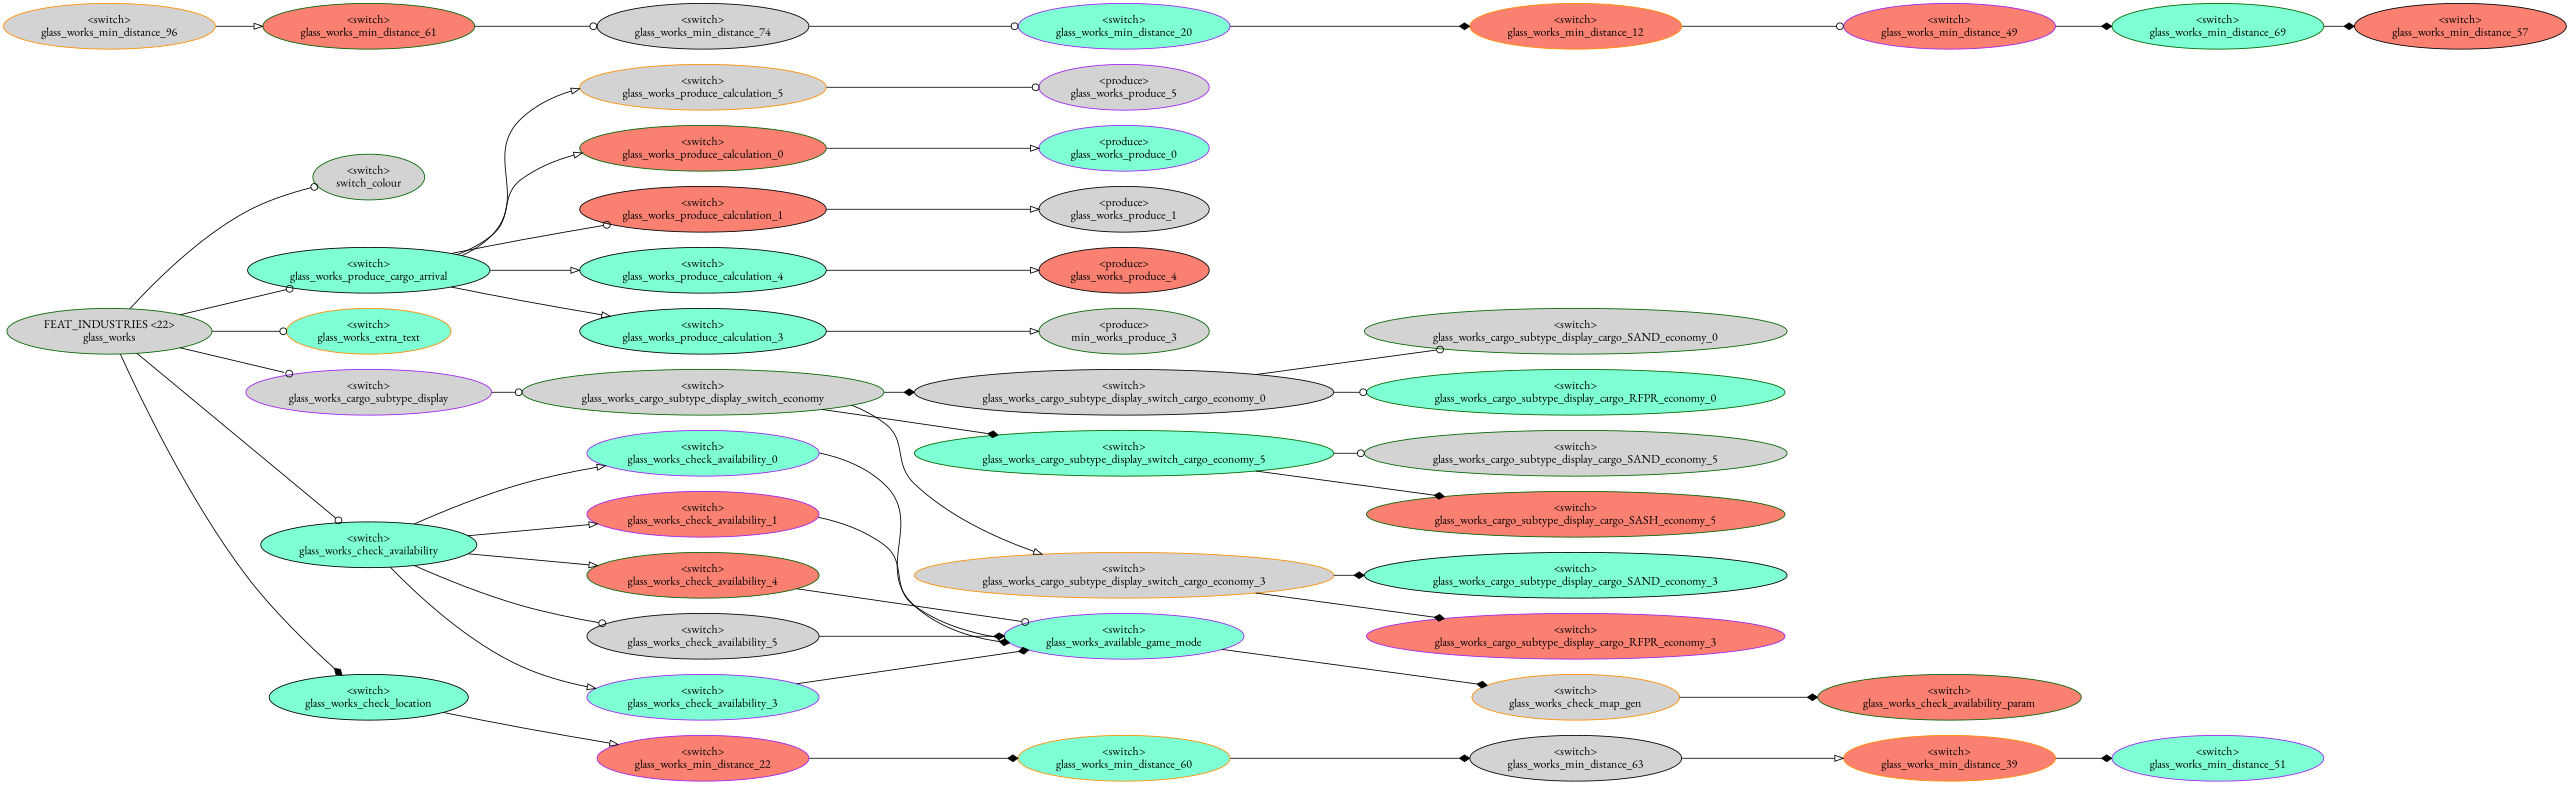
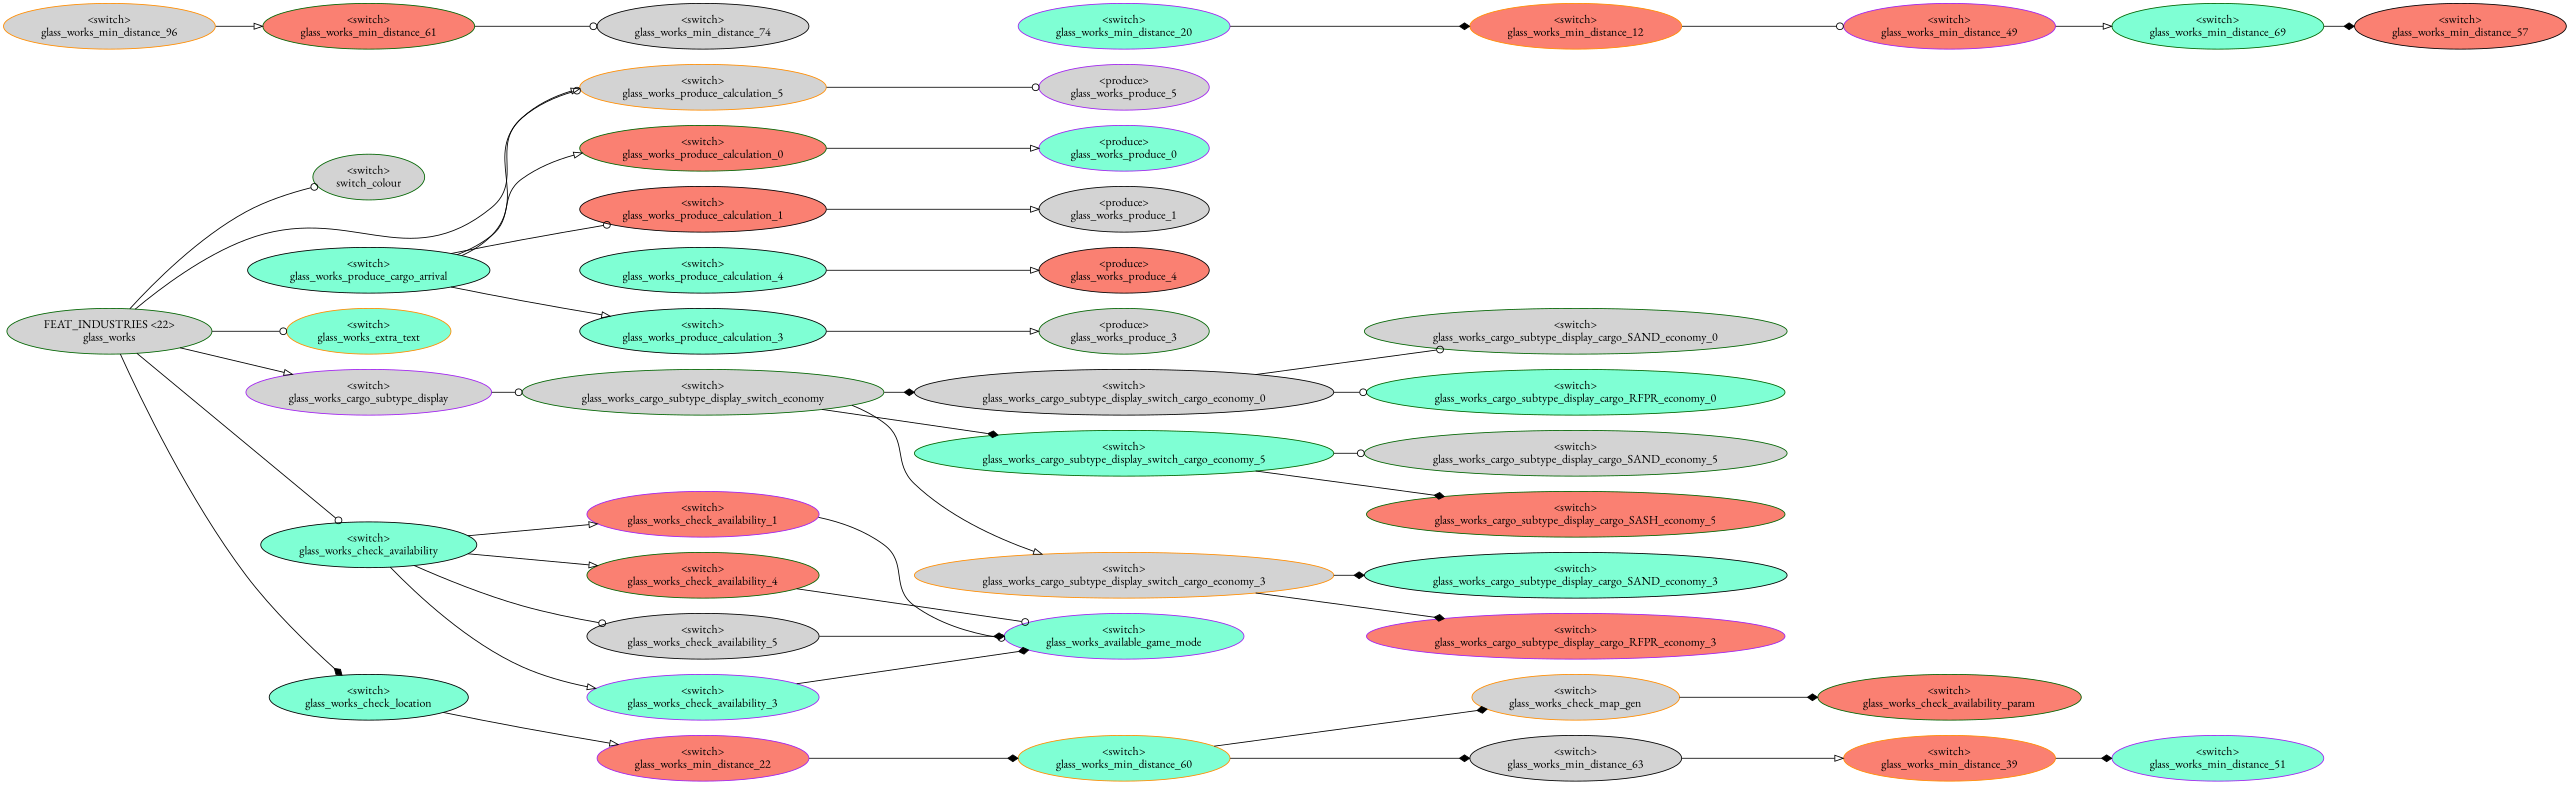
(910, 26) -> none
(2079, 26) -> (2079, 26)
(530, 270) -> none
(233, 302) -> (384, 236)
(1124, 331) -> (1124, 331)
(232, 360) -> (232, 360)
(703, 453) -> none
(1349, 667) -> (1346, 728)
